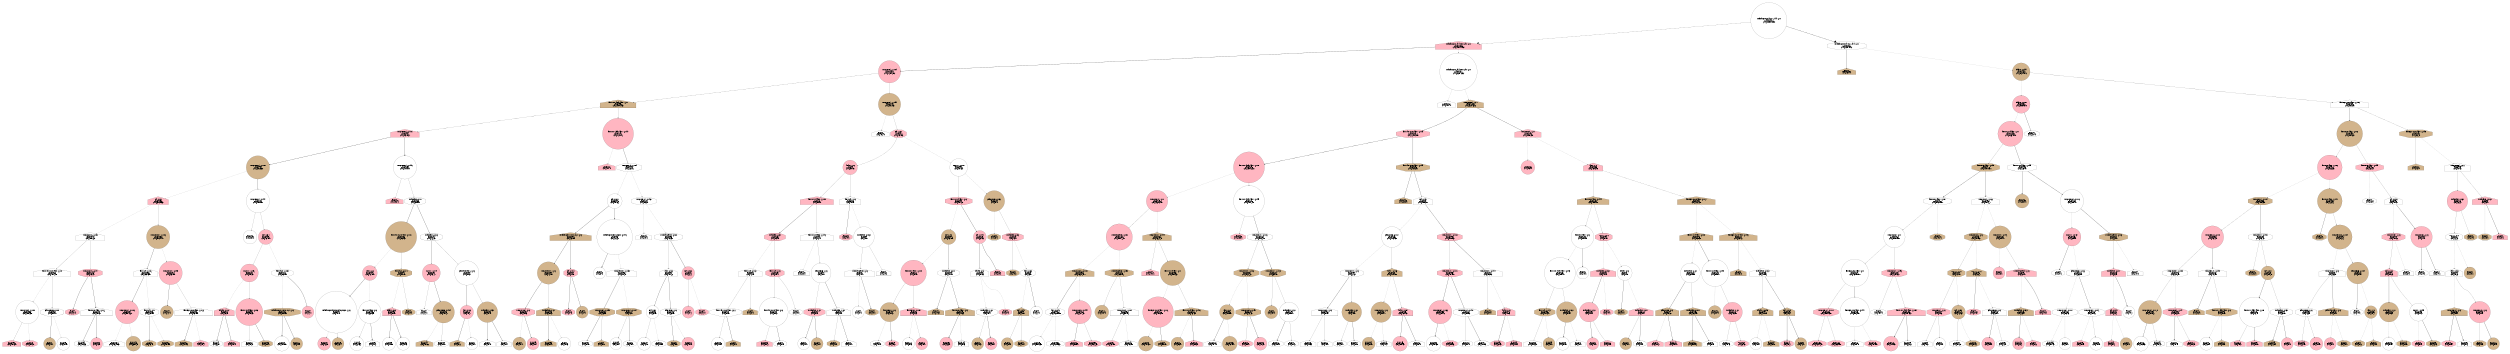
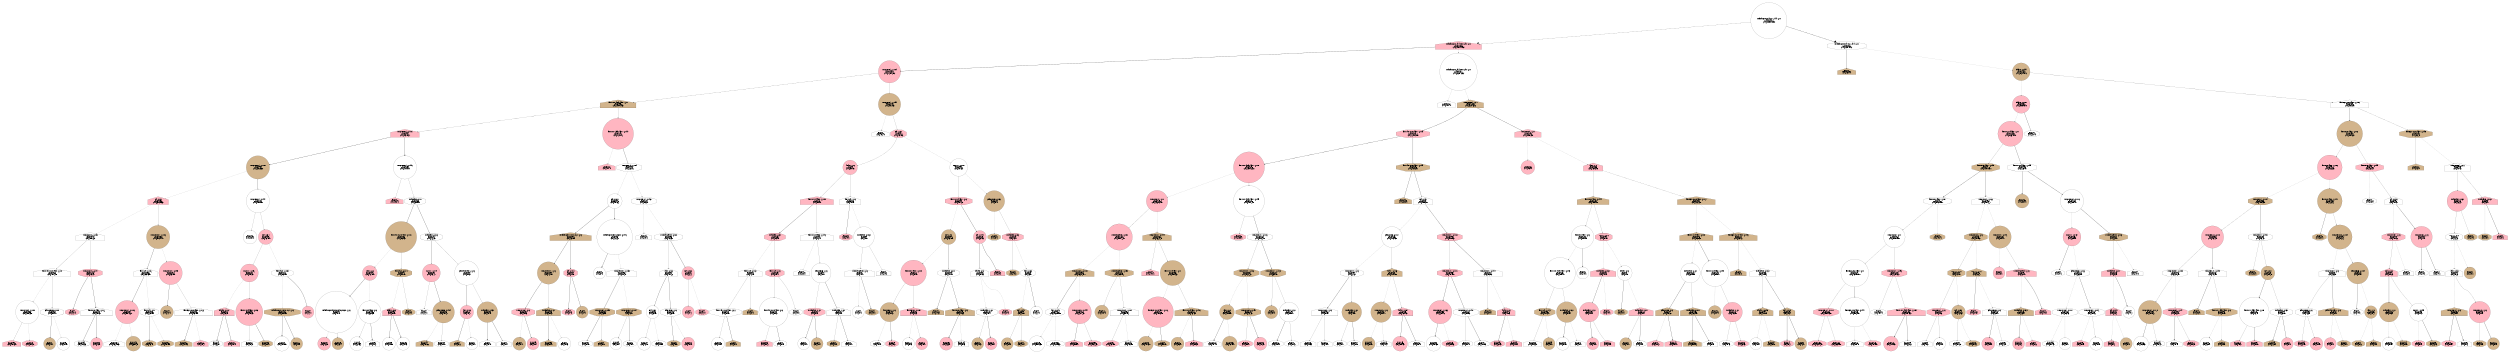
(1742, 344) -> (1742, 344)
